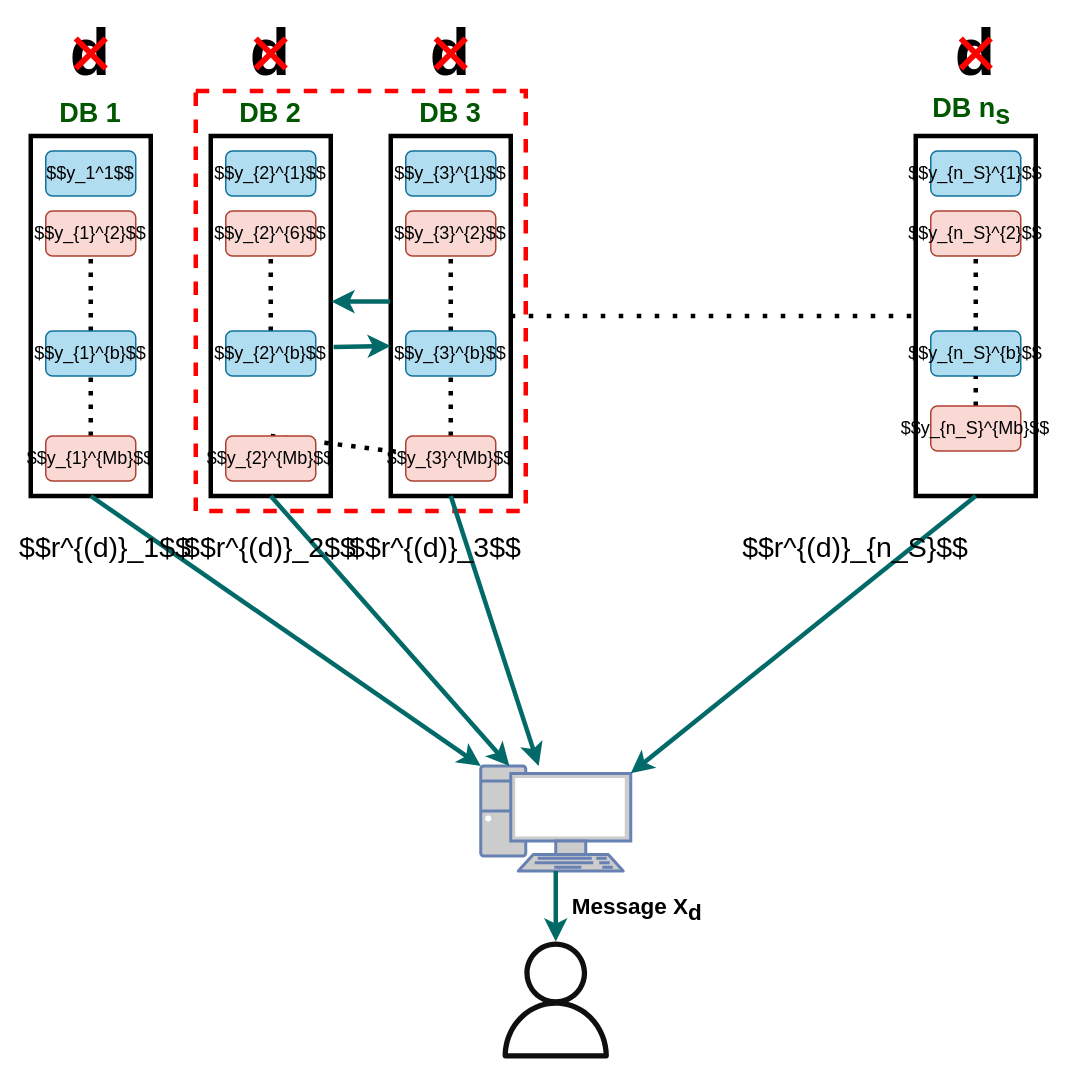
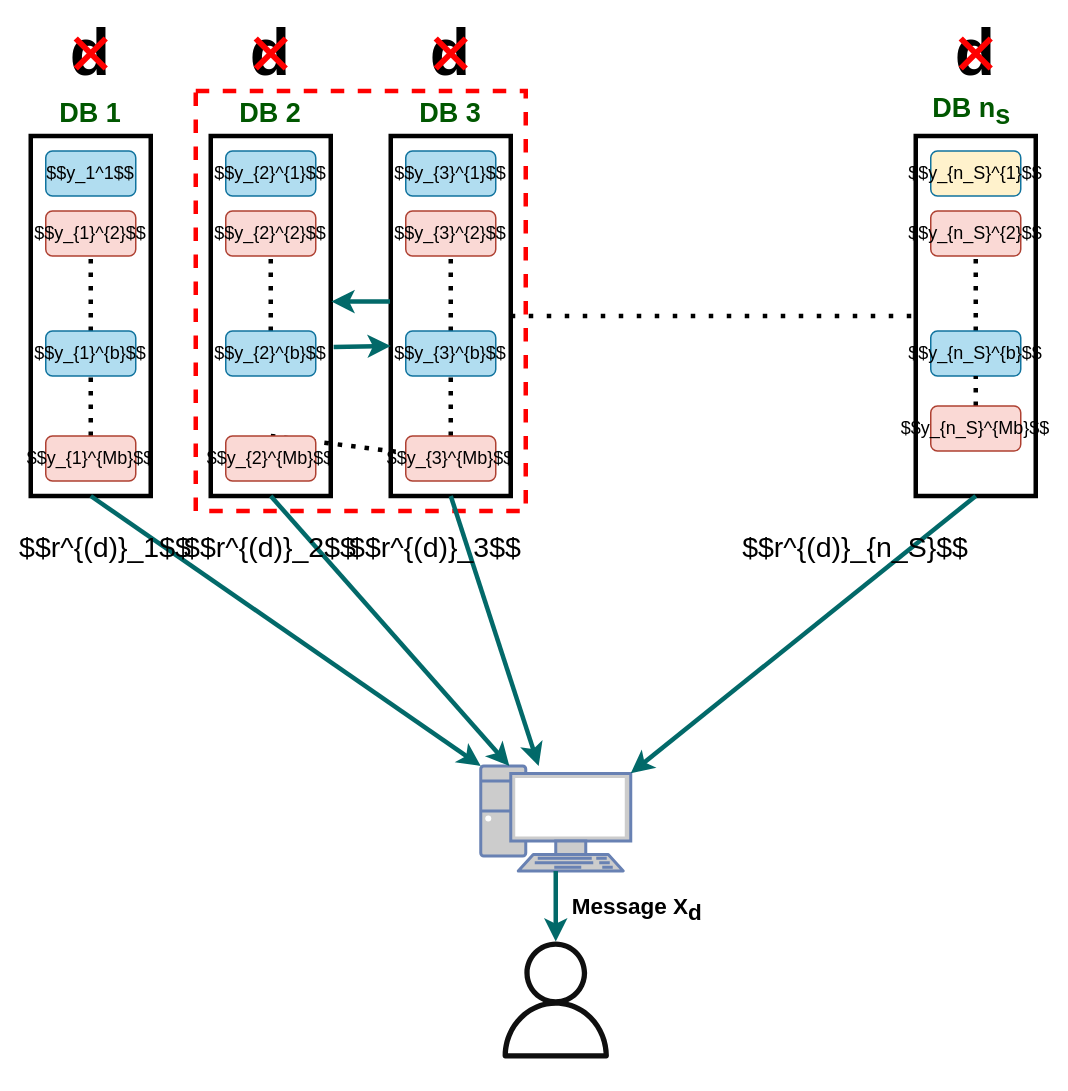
(976, 173) -> (976, 173)
(271, 233) -> (271, 233)
